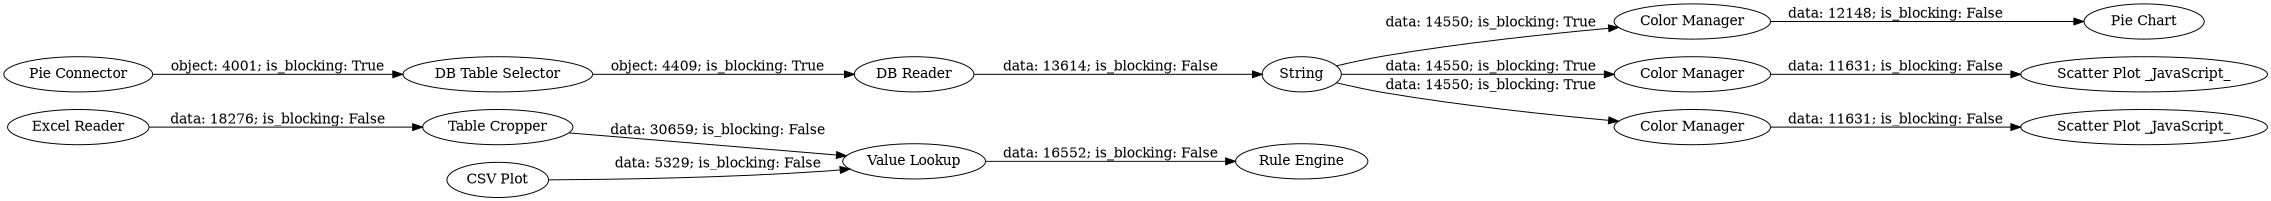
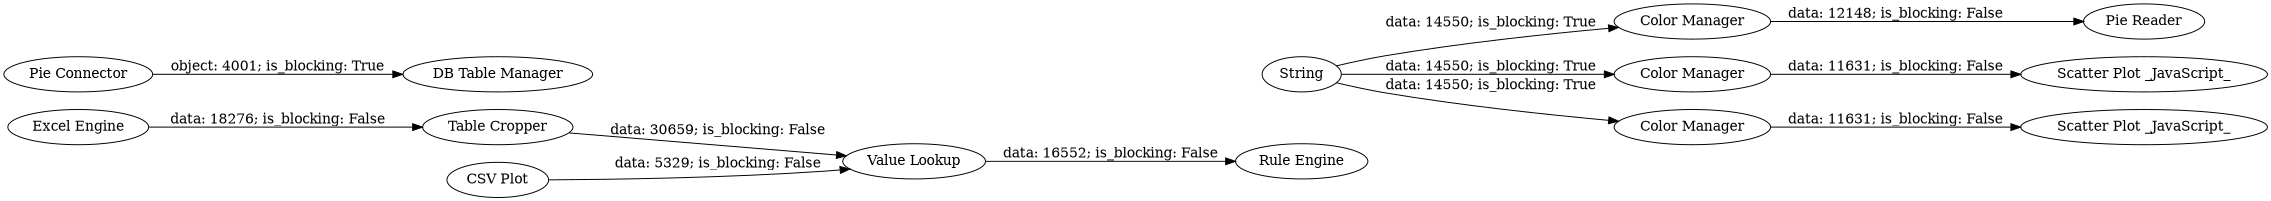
(2144, 22) -> (2144, 22)
(498, 74) -> (498, 74)
(914, 74) -> none
(78, 127) -> (78, 127)
